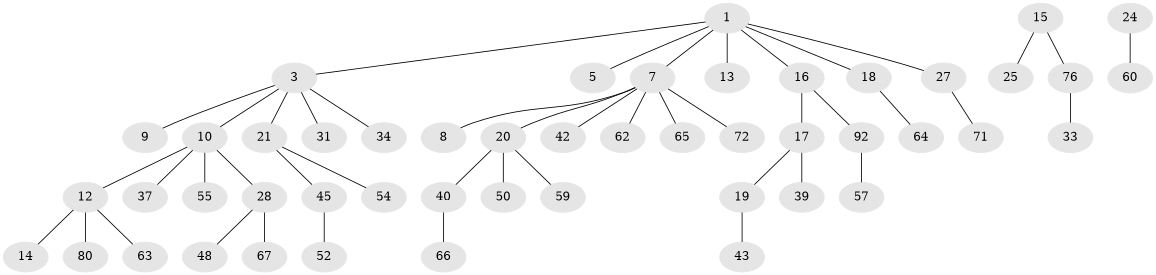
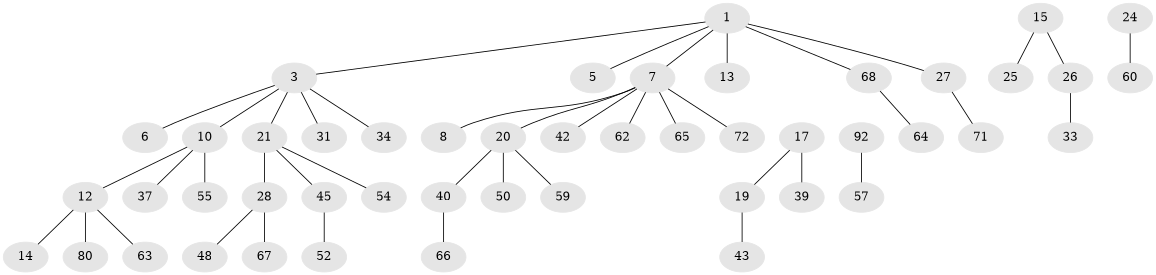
(802, 78) -> none
(869, 78) -> (869, 78)
(1070, 78) -> (1070, 78)
(145, 138) -> (145, 138)
(235, 167) -> (265, 168)
